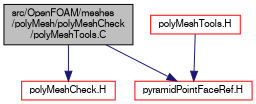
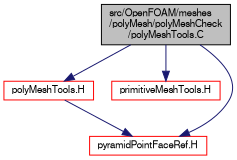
none -> (102, 60)
(68, 91) -> (166, 91)
